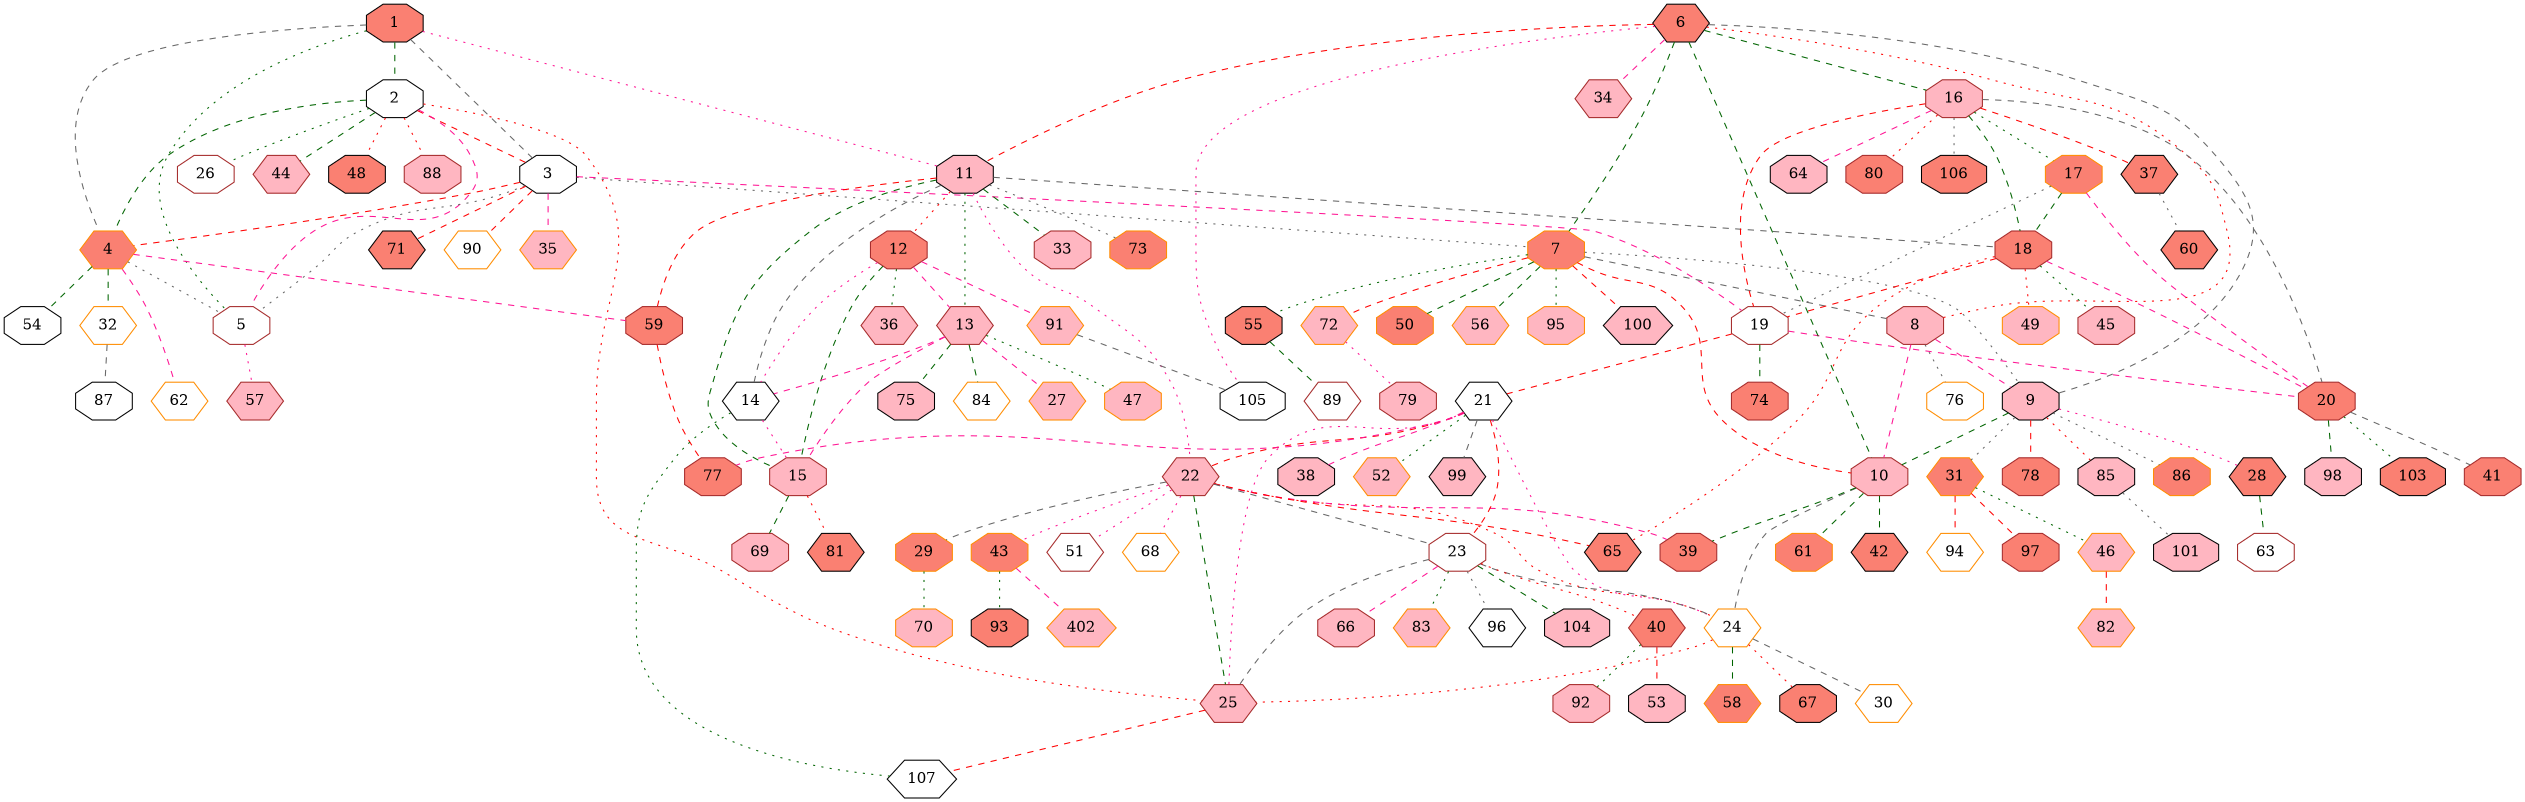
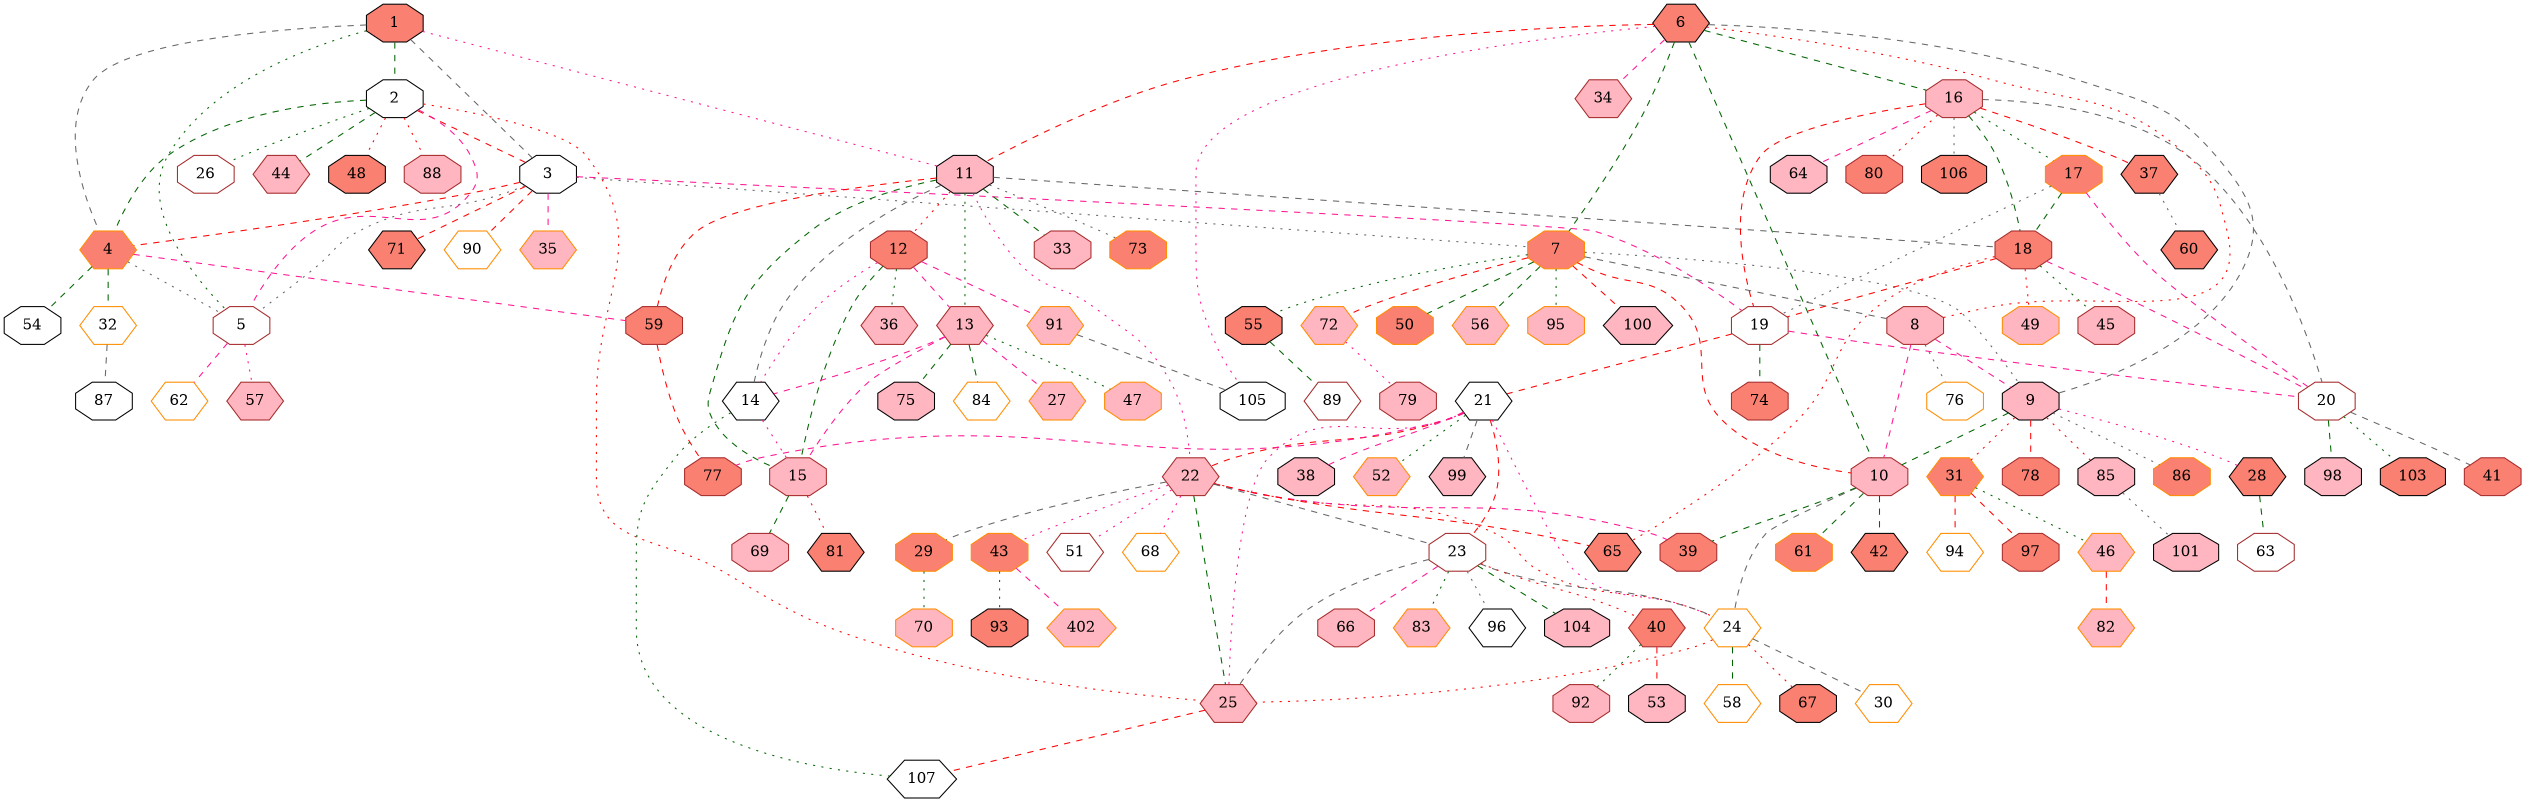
(154, 323) -> (211, 363)
(2327, 401) -> (2327, 401)
(1993, 439) -> (1993, 439)
(1732, 703) -> (1732, 703)
